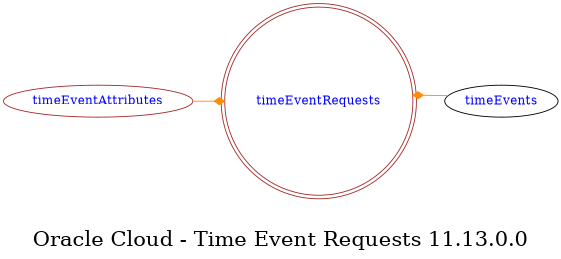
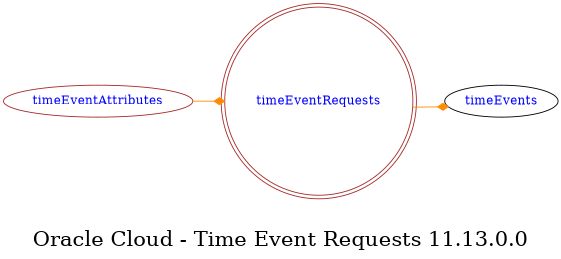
(436, 95) -> (425, 107)
